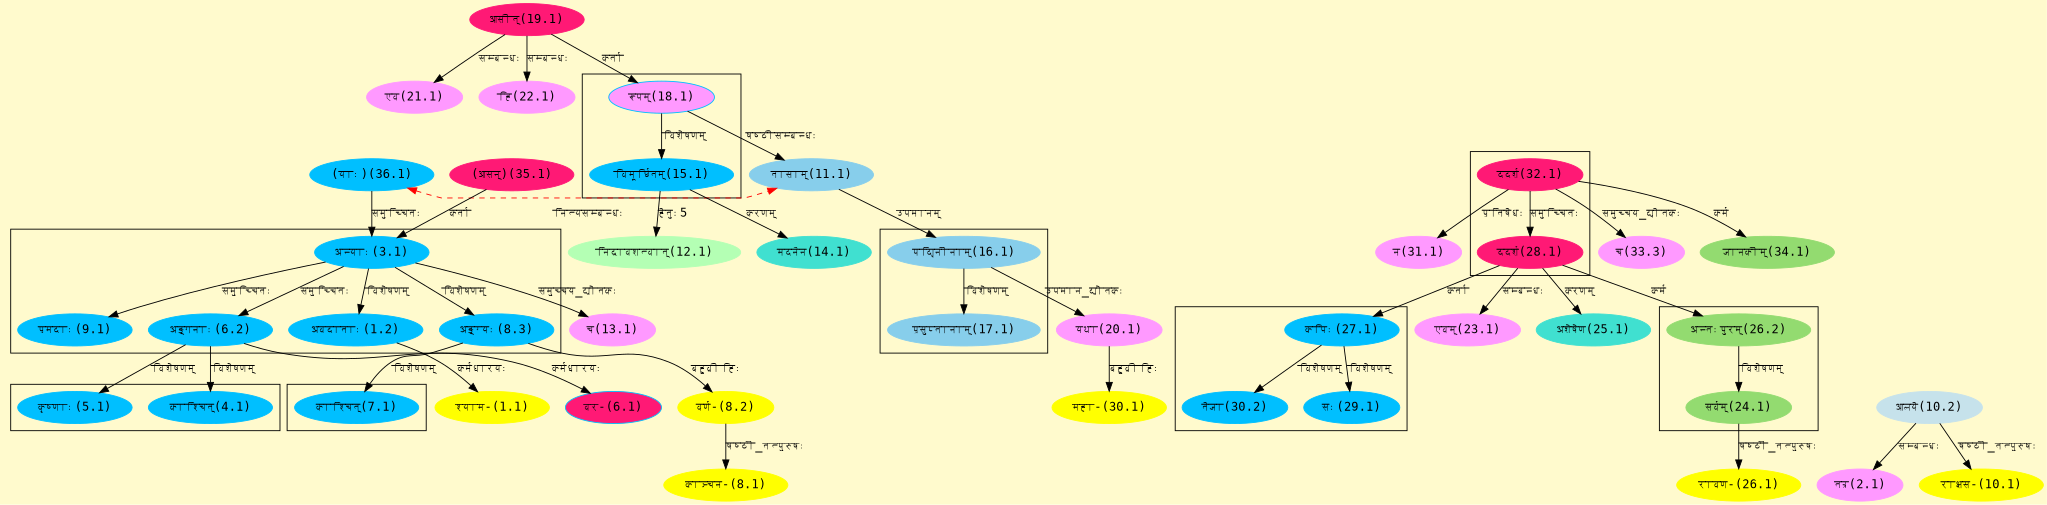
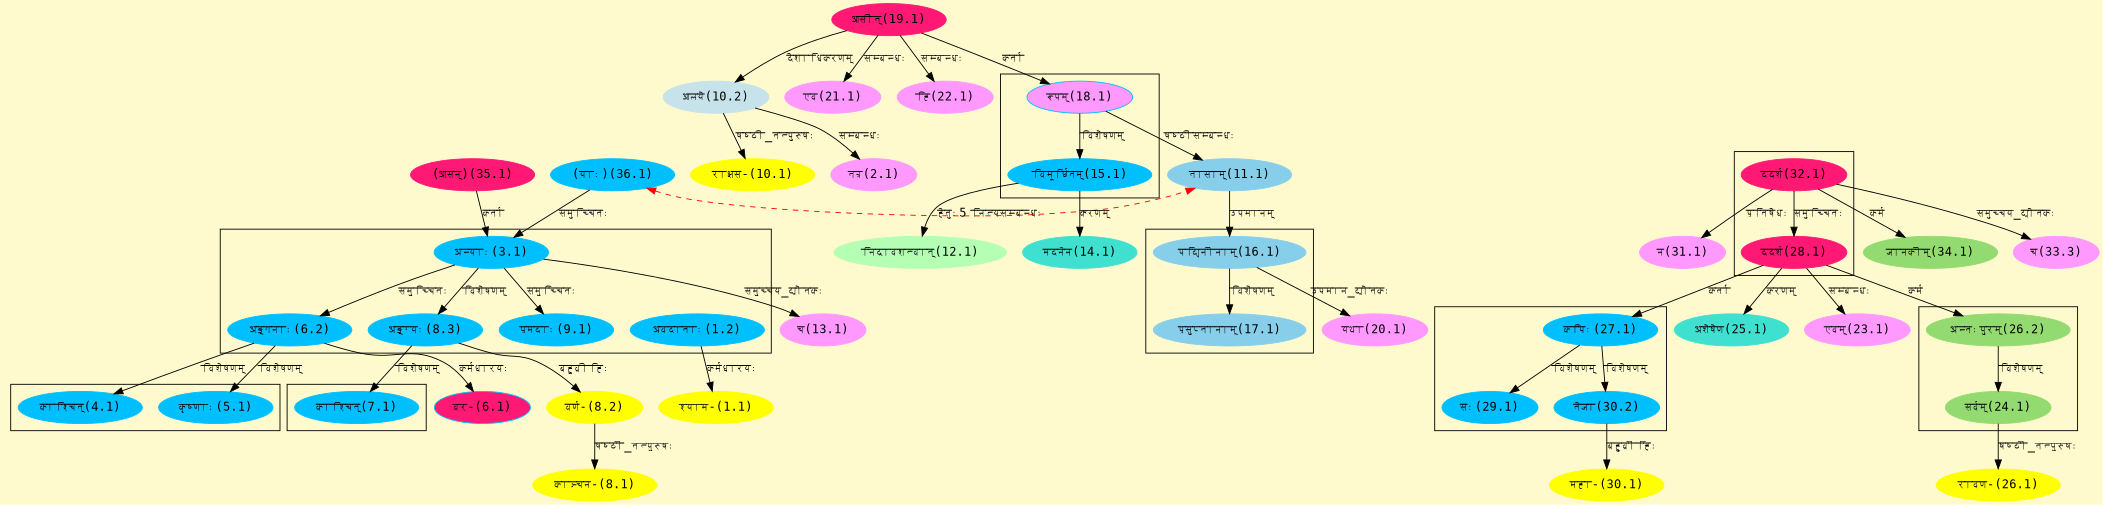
none -> (793, 49)
(365, 287) -> none
(1109, 364) -> (1607, 442)
